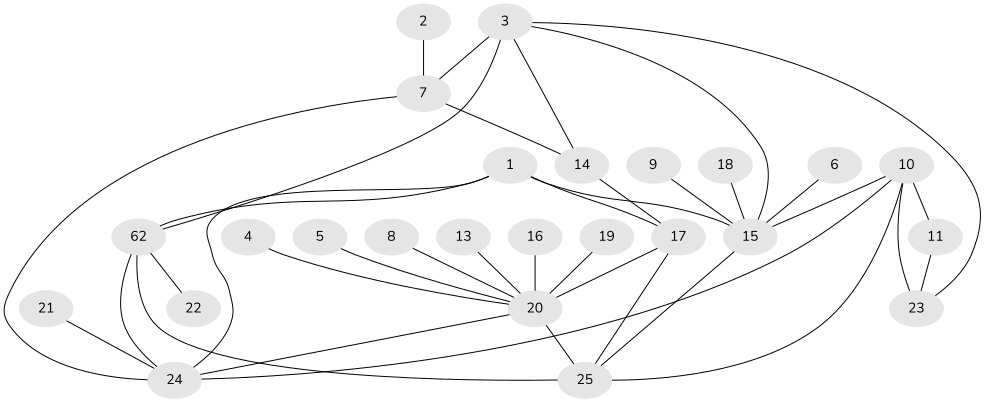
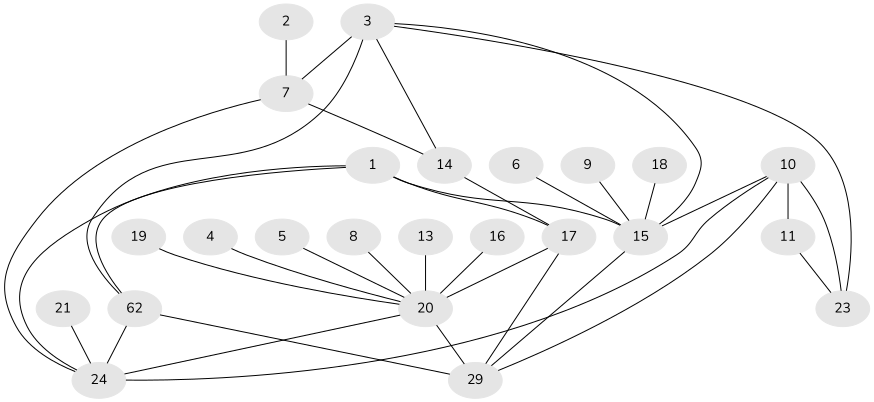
(194, 309) -> none
(585, 380) -> (475, 380)
